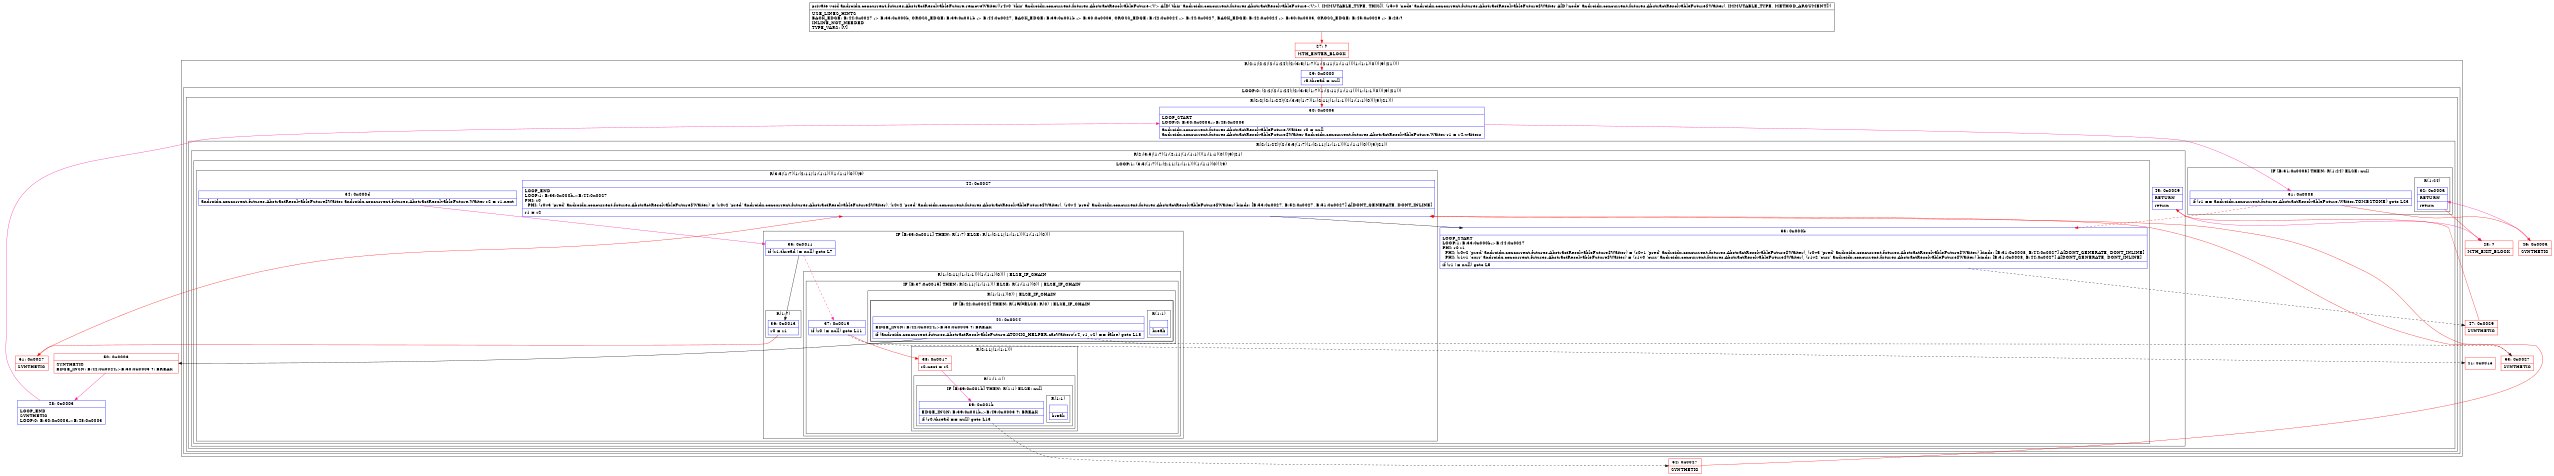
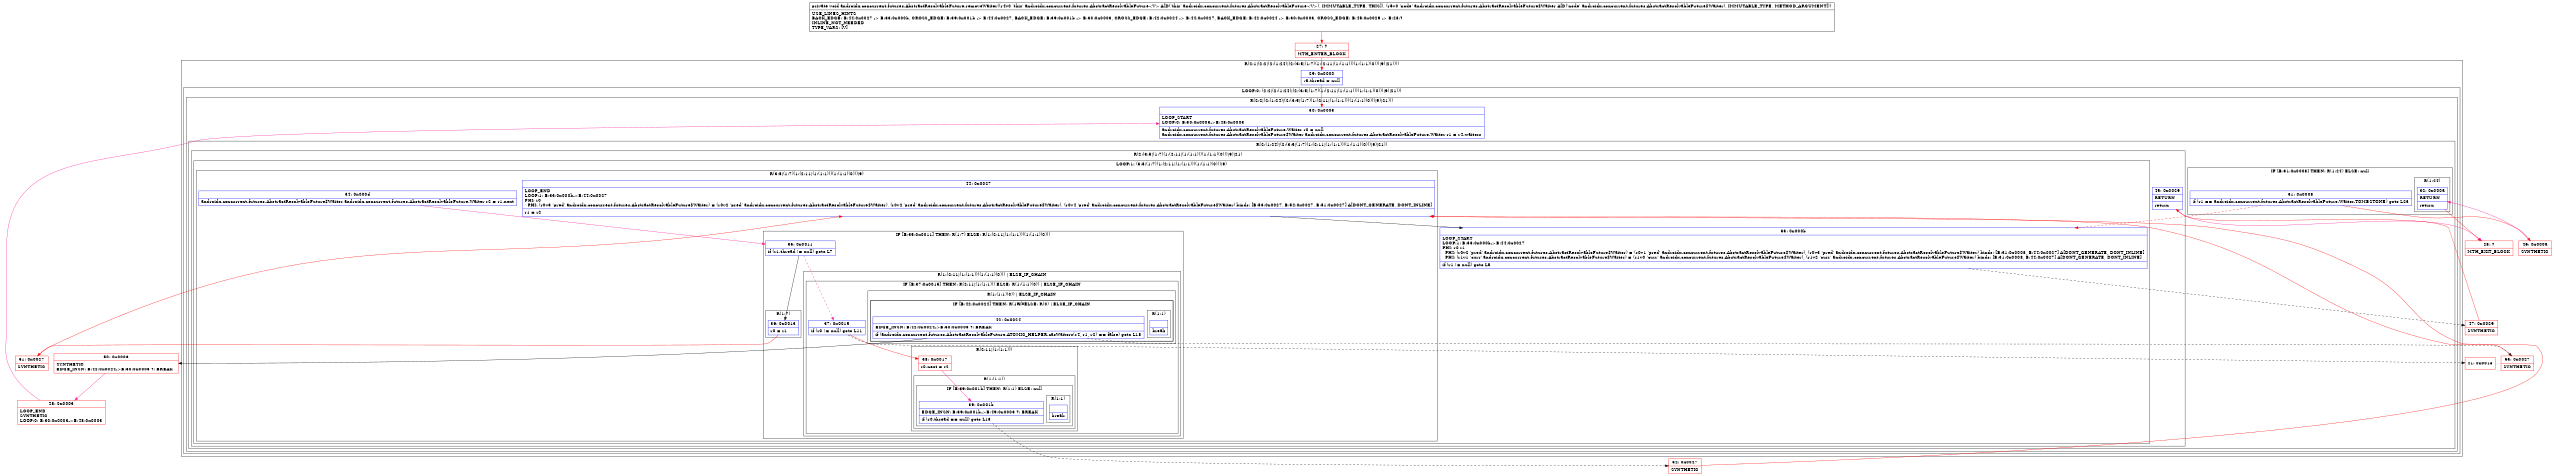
(1892, 130) -> none
(61, 412) -> (61, 412)
